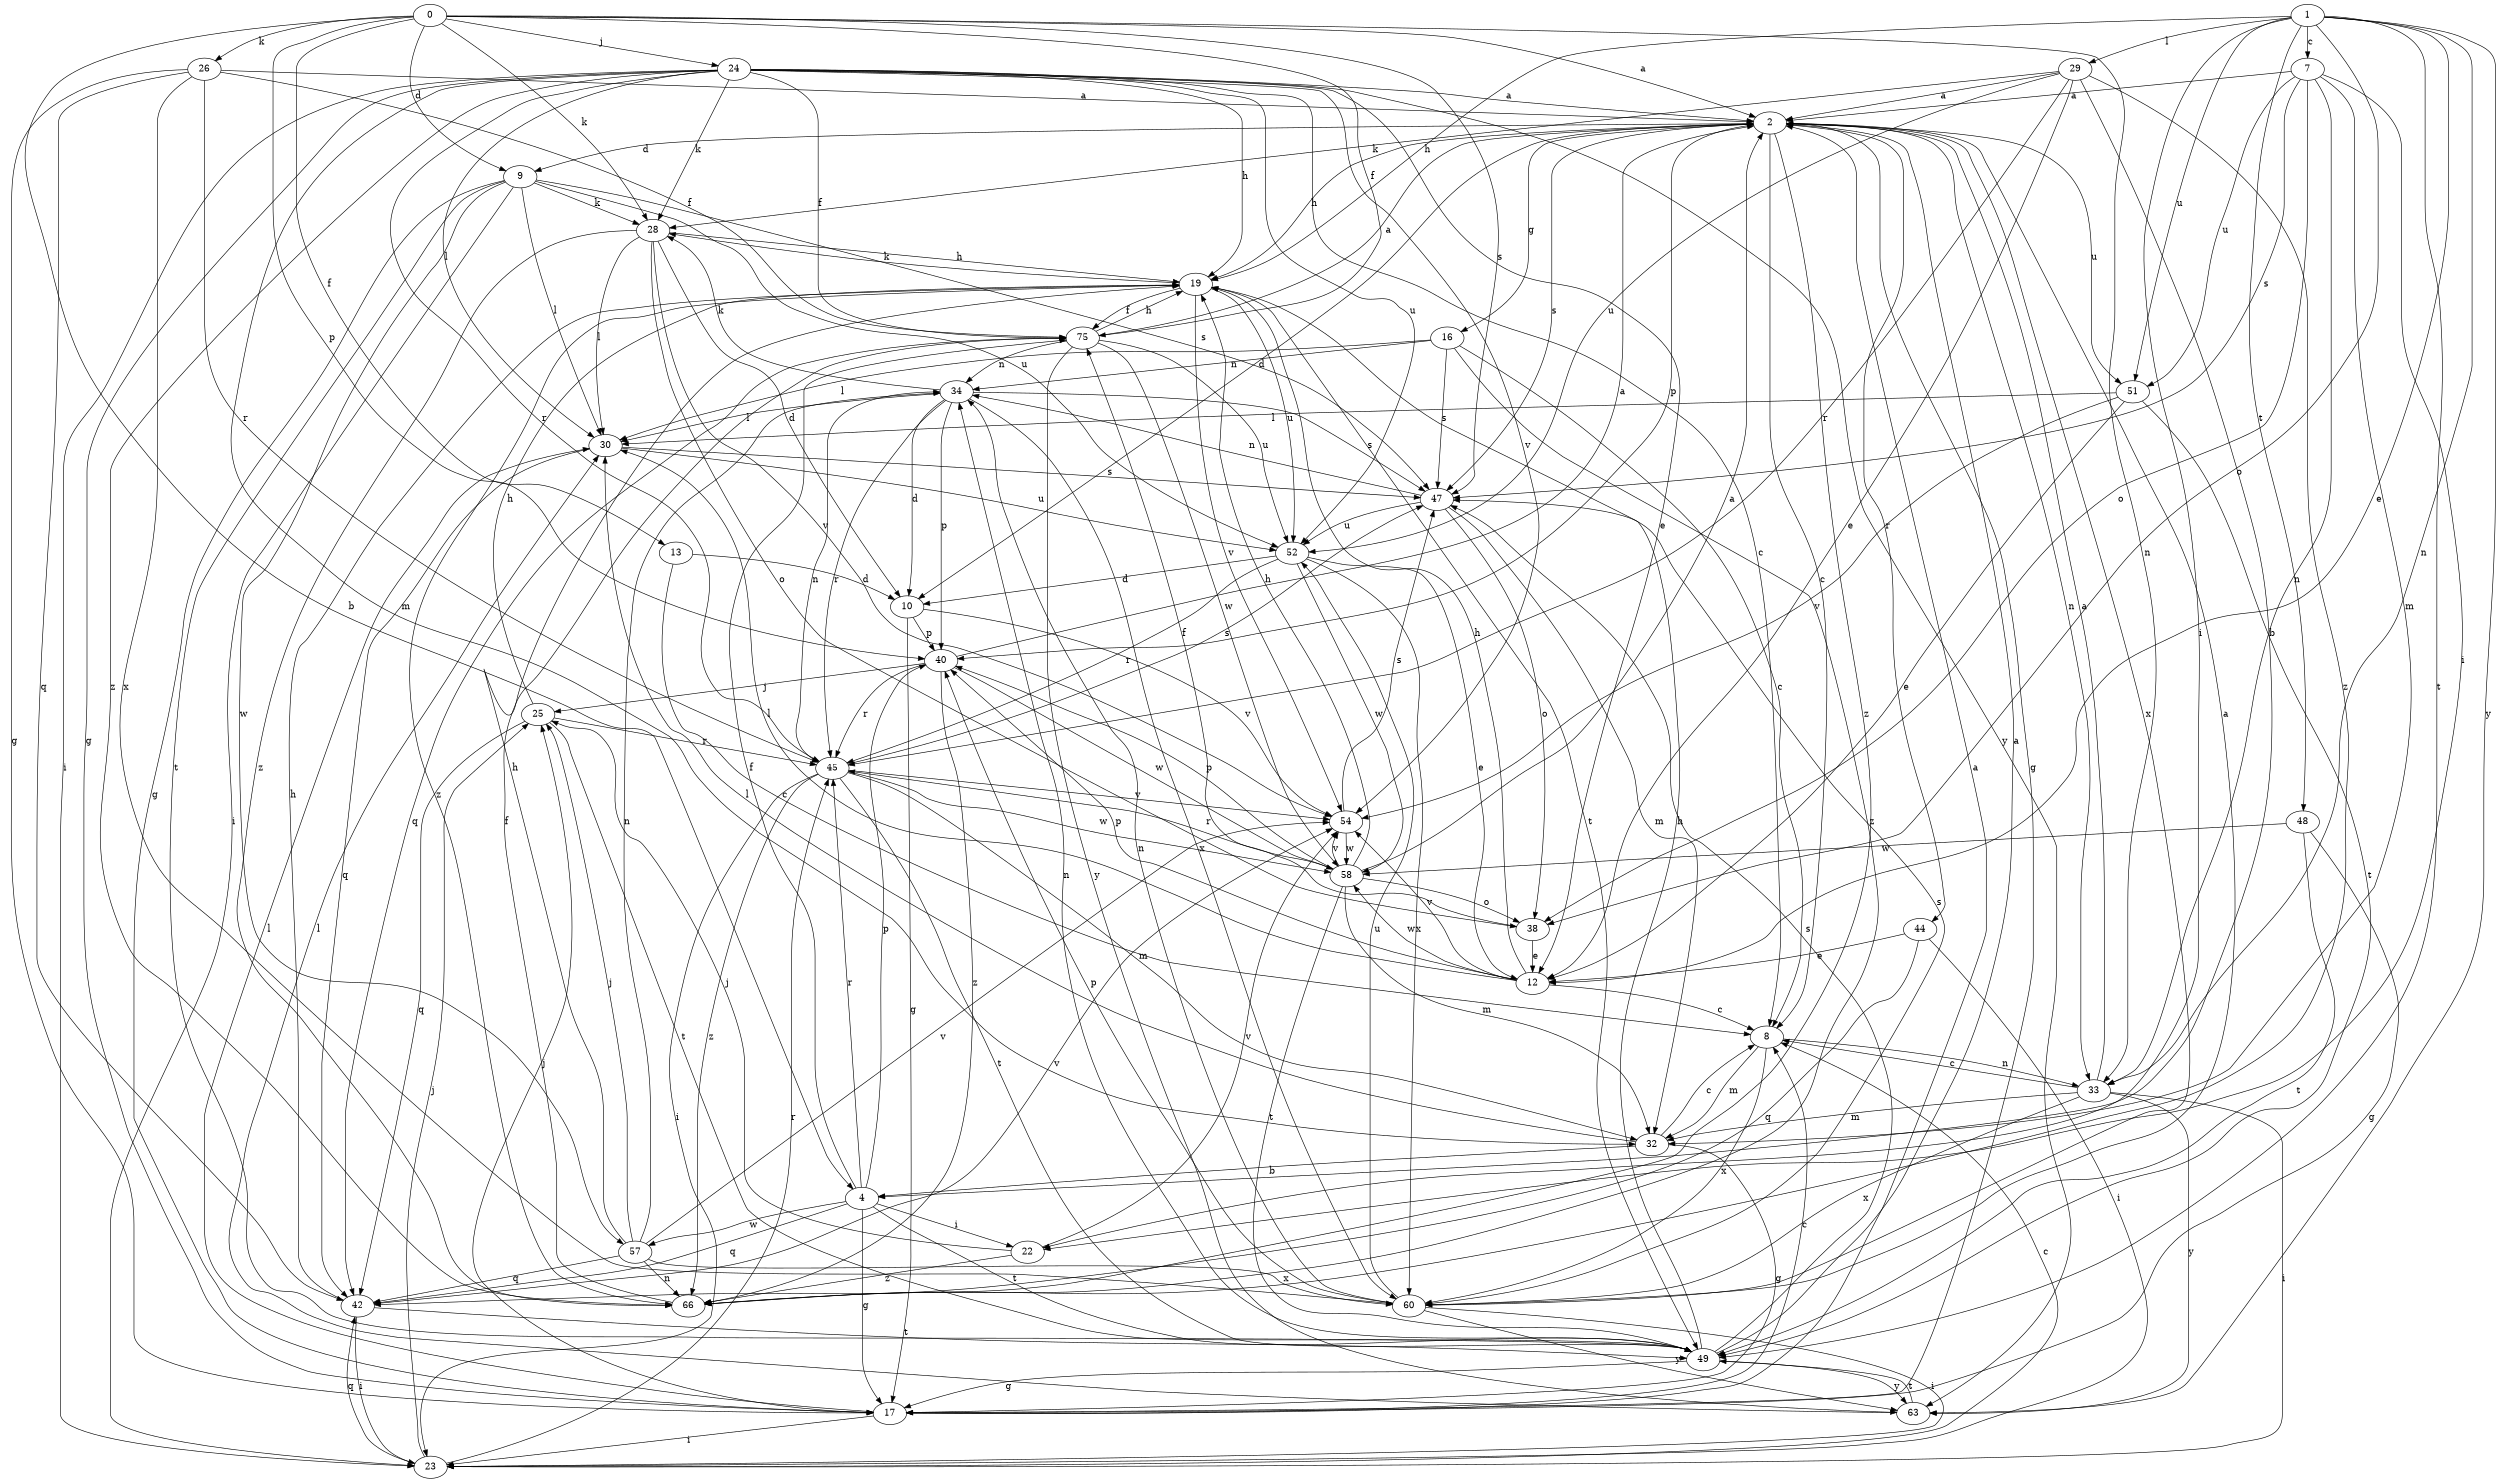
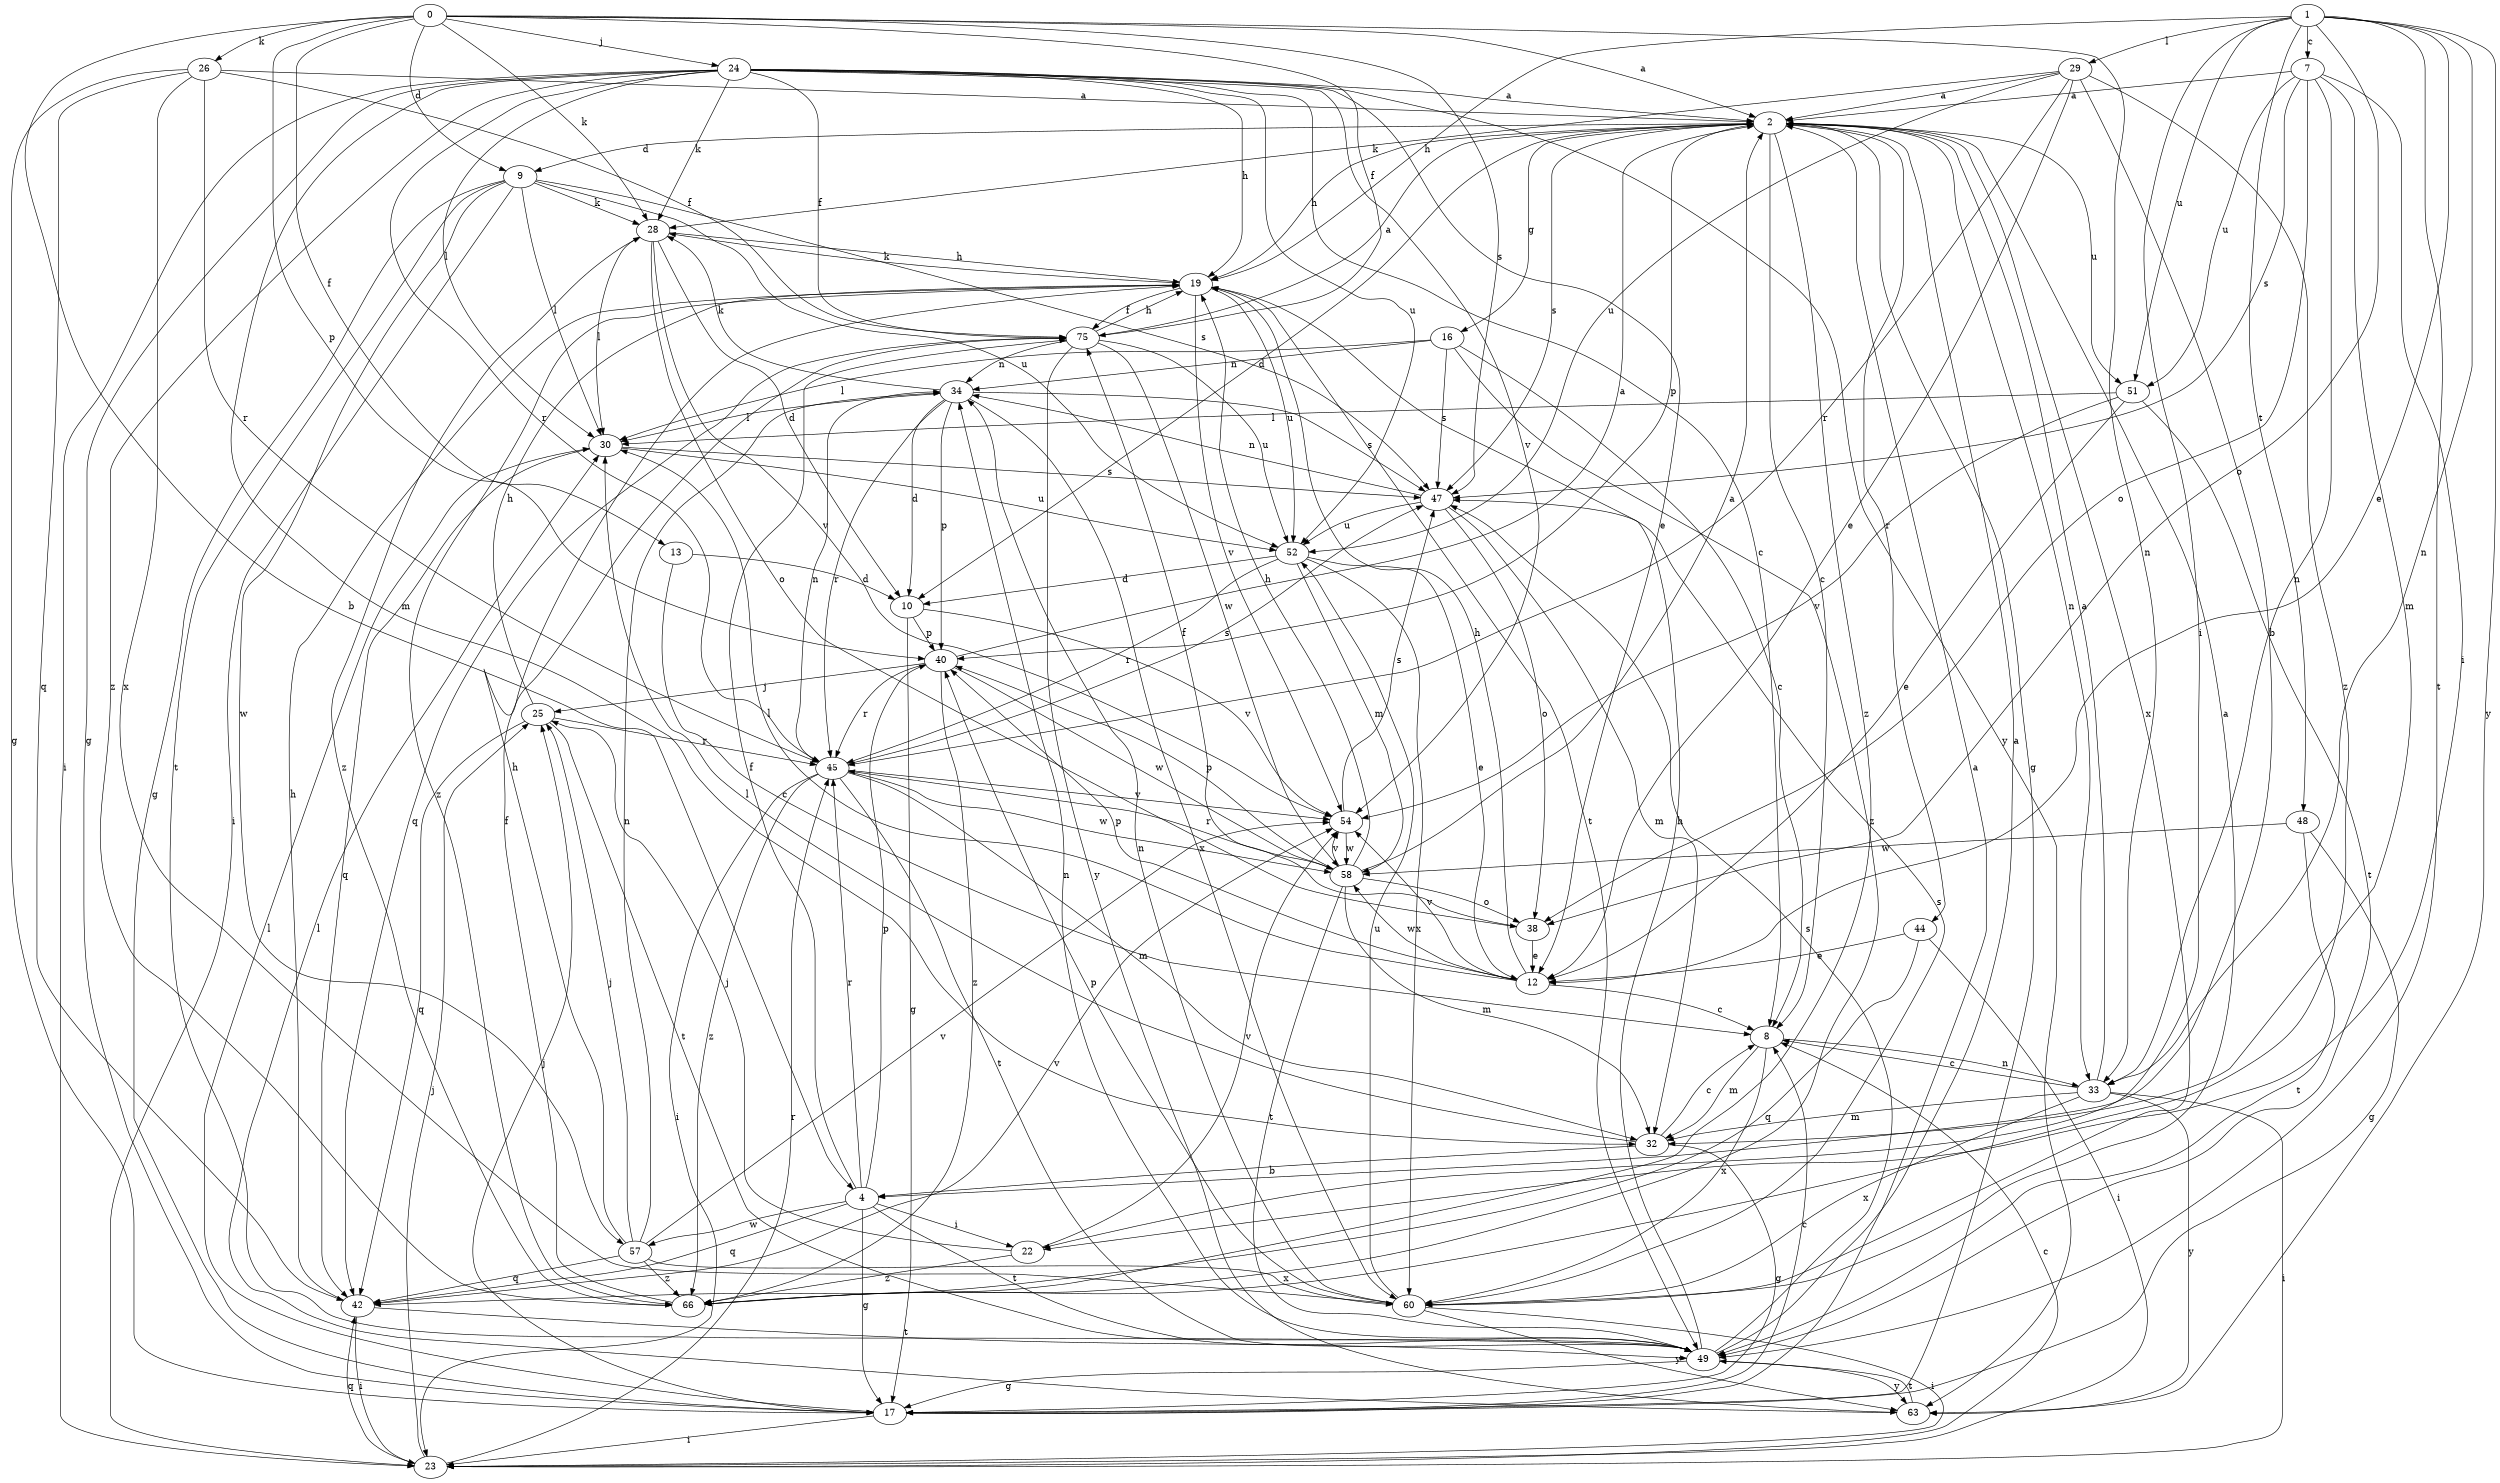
(1379, 714) -> (1379, 714)
(250, 810) -> (346, 793)
(667, 1279) -> (667, 1279)
